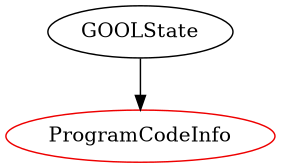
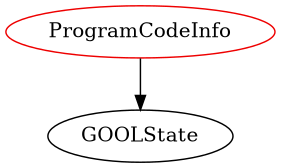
(140, 77) -> (140, 77)
